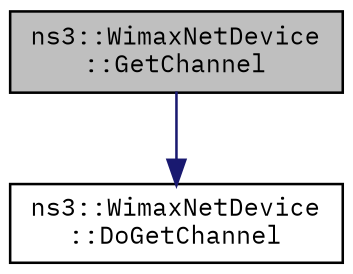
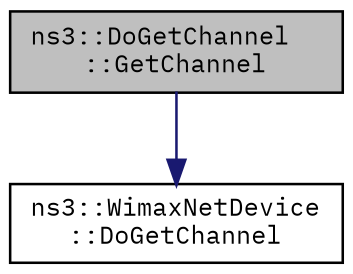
(176, 52) -> (176, 52)
